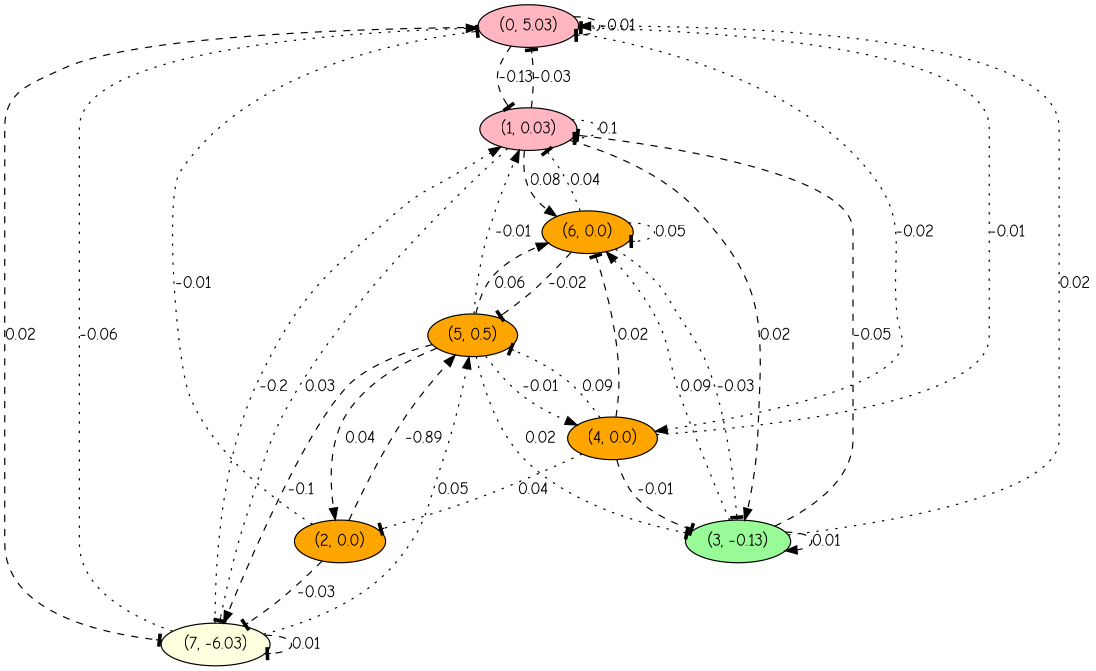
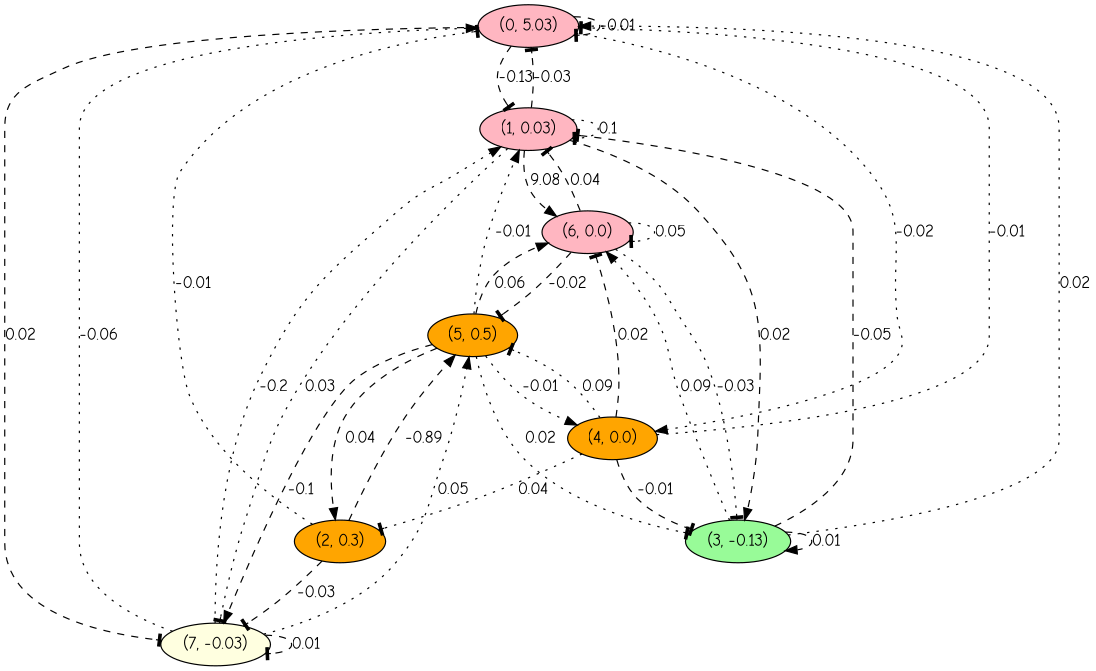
(546, 181) -> (546, 181)
(567, 181) -> (567, 181)
(588, 232) -> (588, 232)
(340, 541) -> (340, 541)
(216, 644) -> (216, 644)
